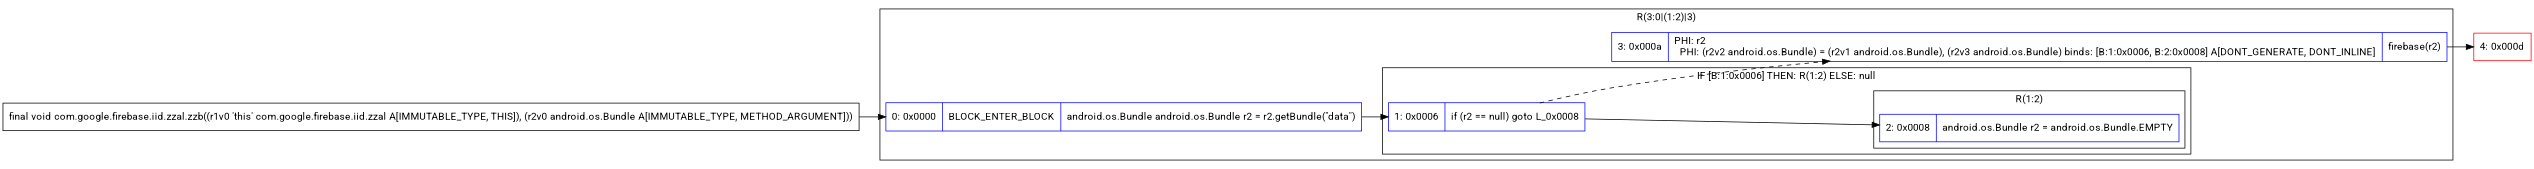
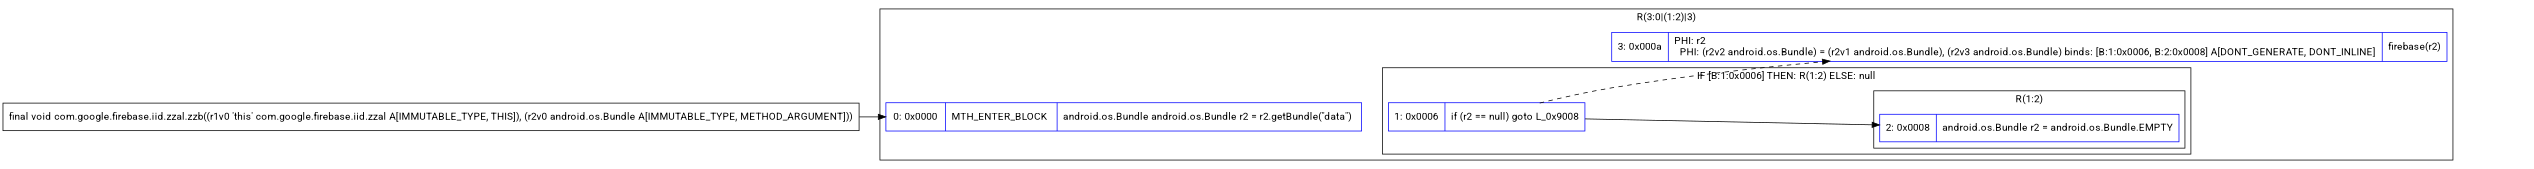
(2502, 47) -> none
(1002, 117) -> (1000, 117)
(1371, 117) -> none
(1515, 117) -> (1515, 117)
